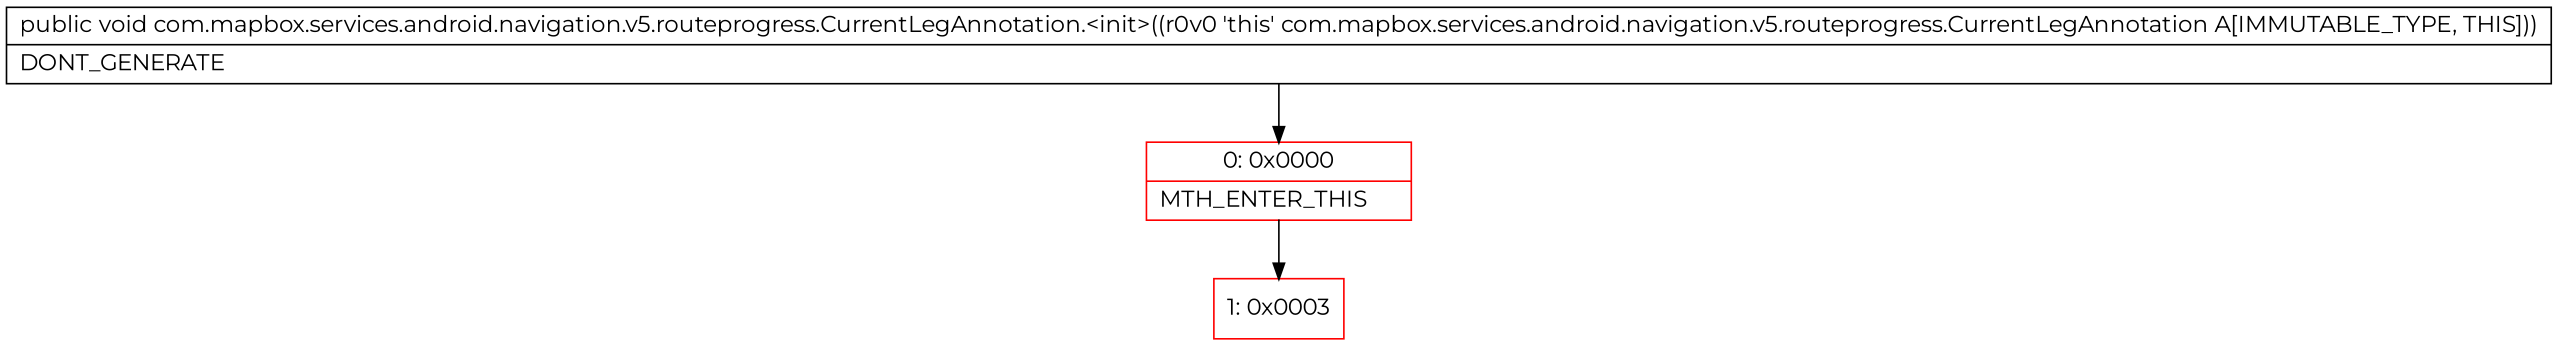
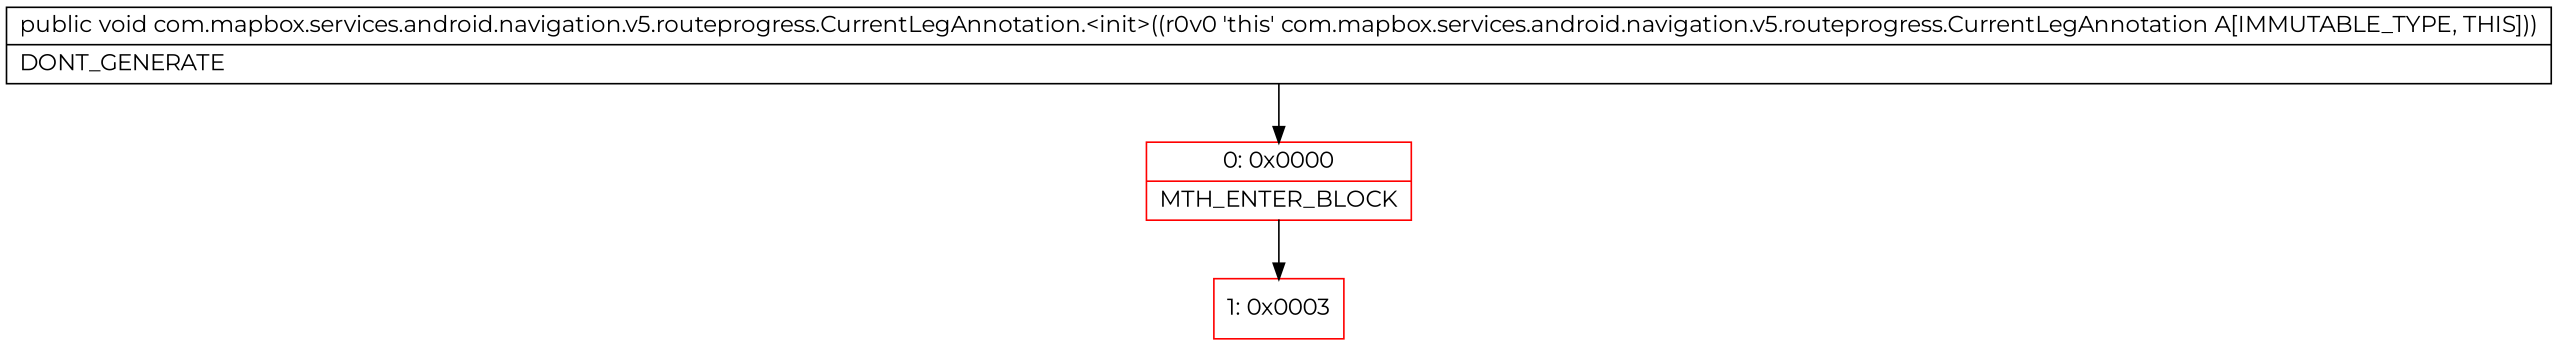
(1263, 200) -> (1279, 200)
